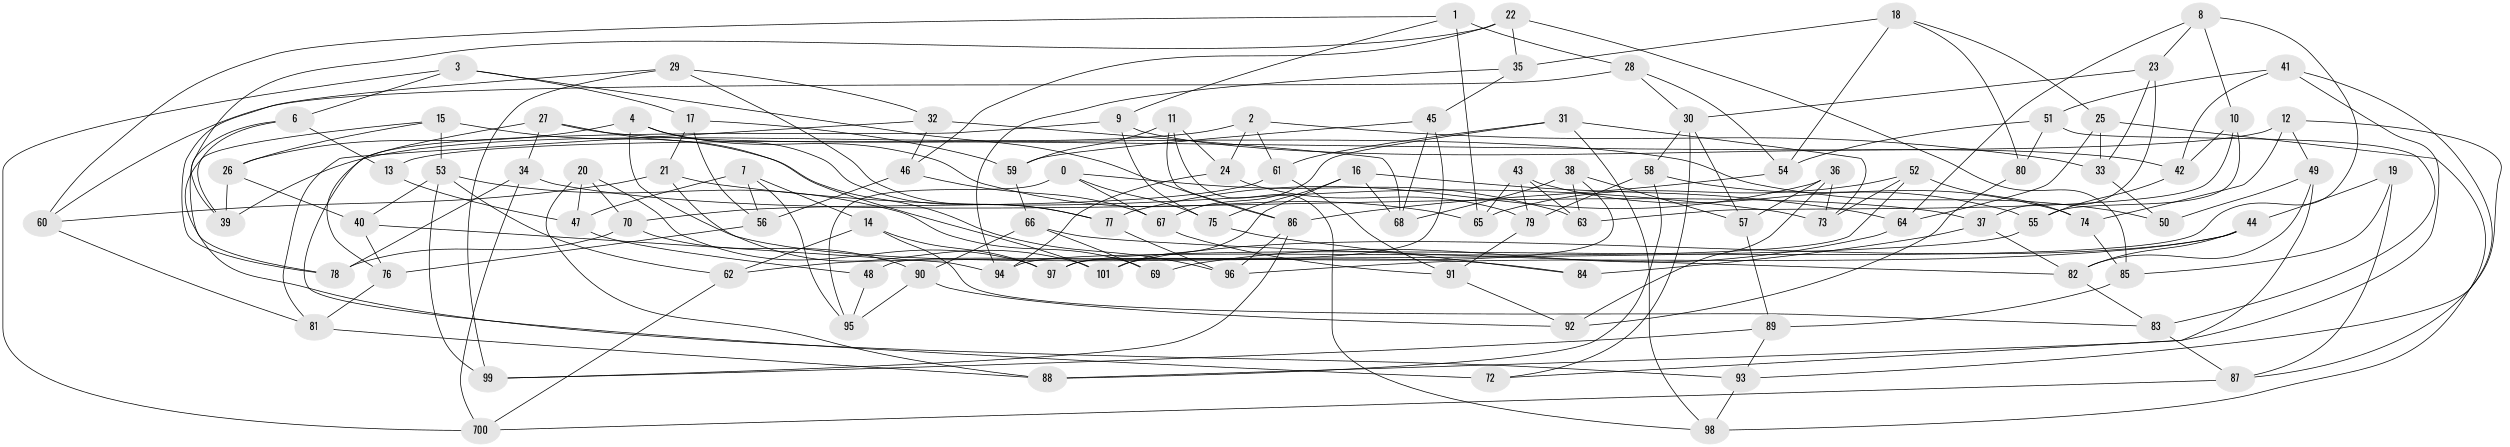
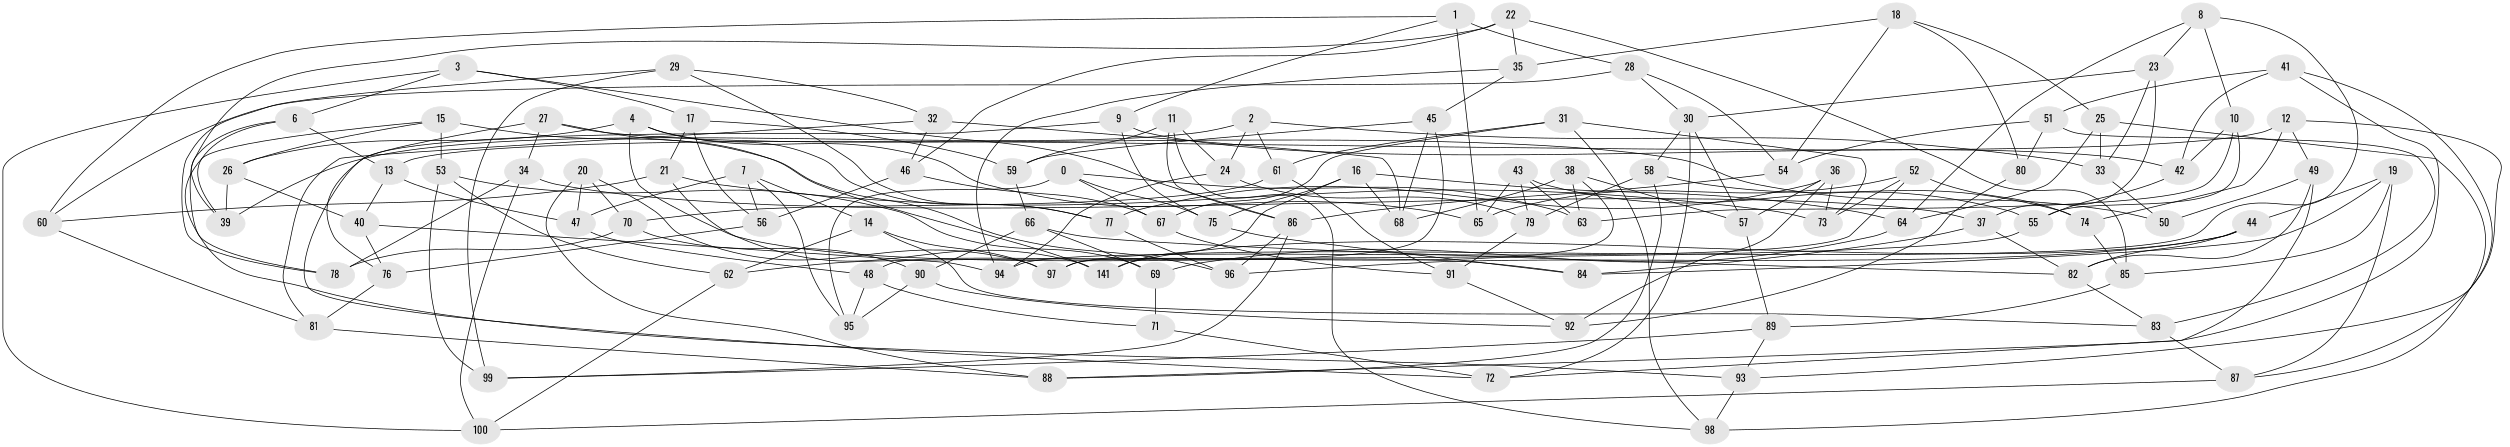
(400, 197) -> (374, 198)
none -> (1880, 264)
(1104, 275) -> (1104, 275)
none -> (1155, 327)
(481, 431) -> (481, 431)
